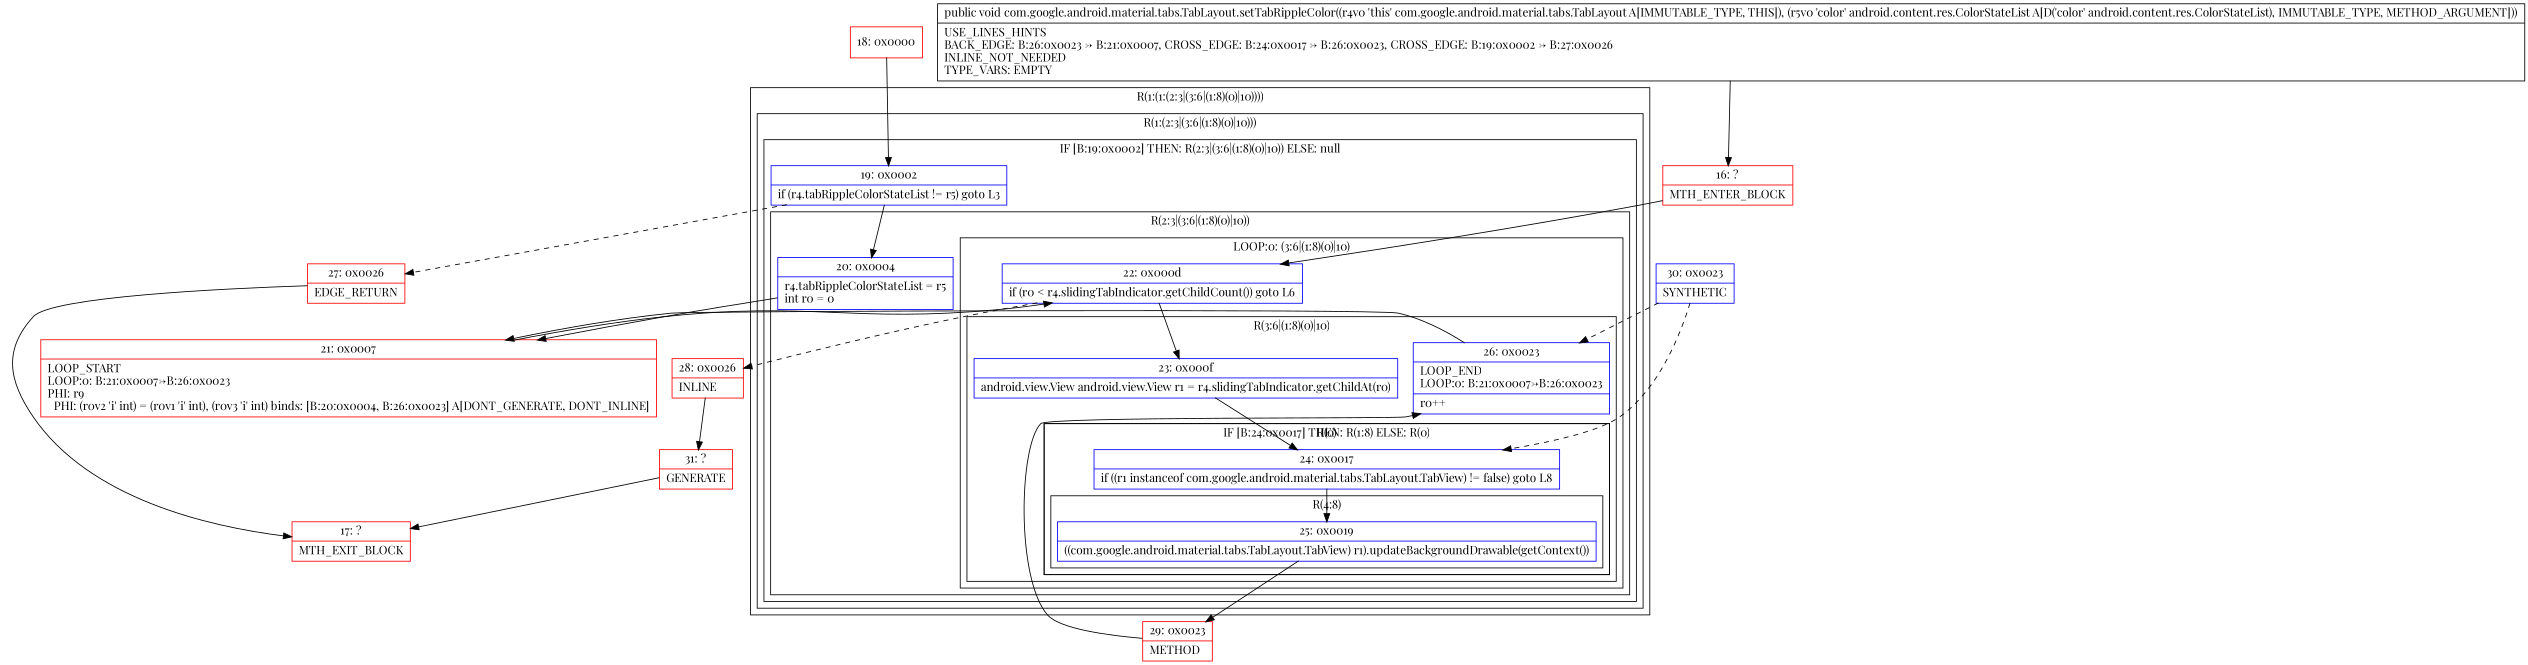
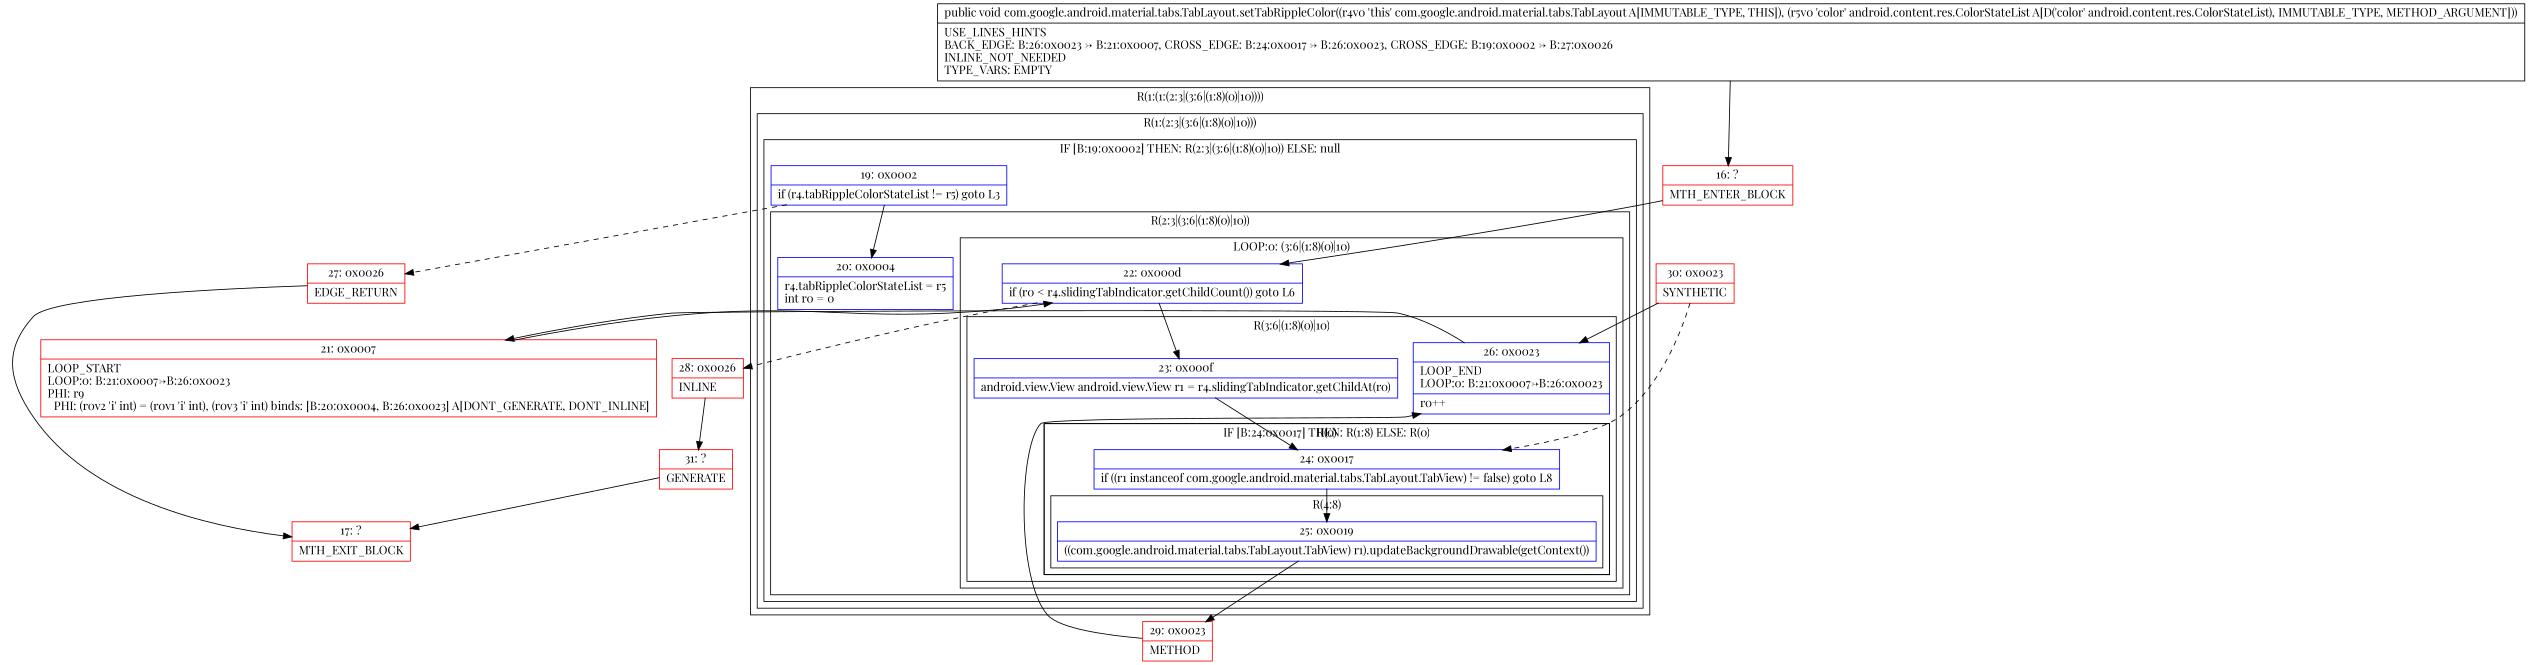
(886, 42) -> none
(1695, 284) -> (1695, 284)
(661, 317) -> none
(1610, 327) -> (1610, 327)
